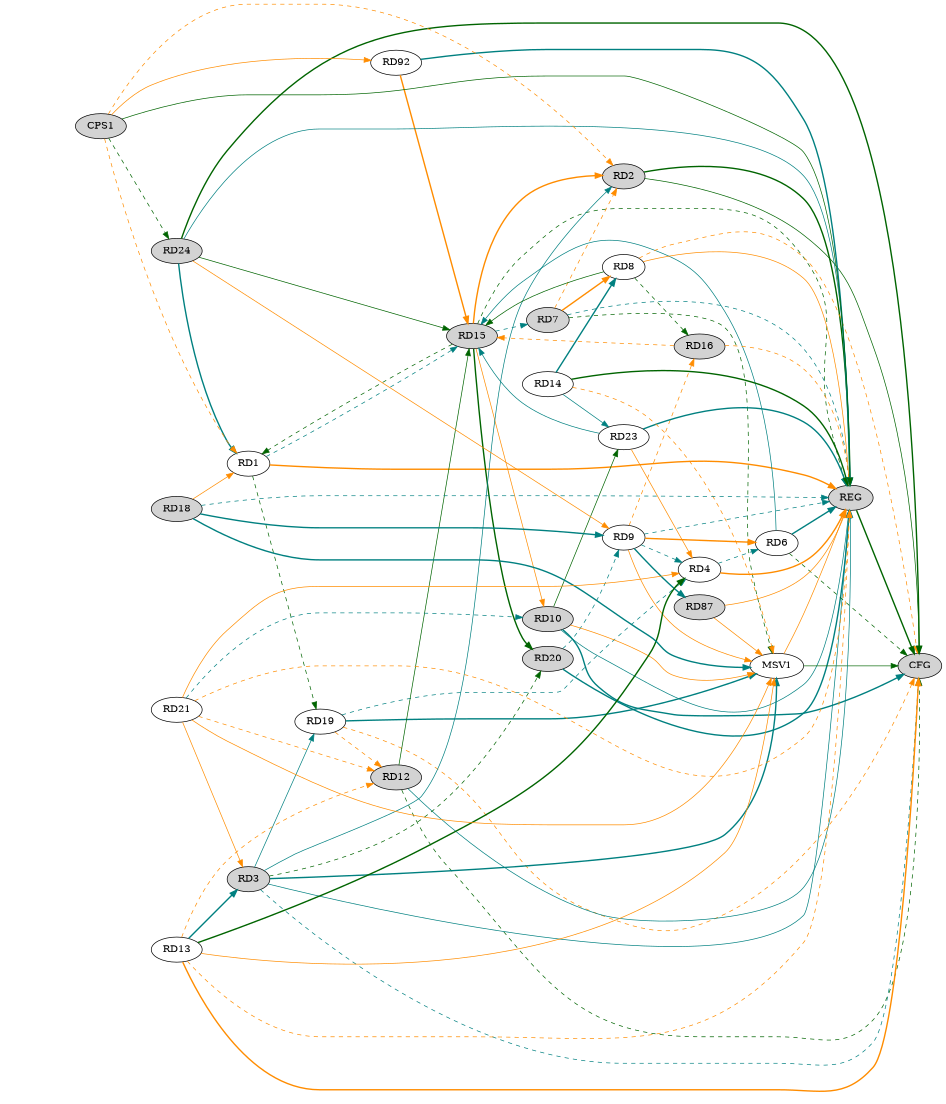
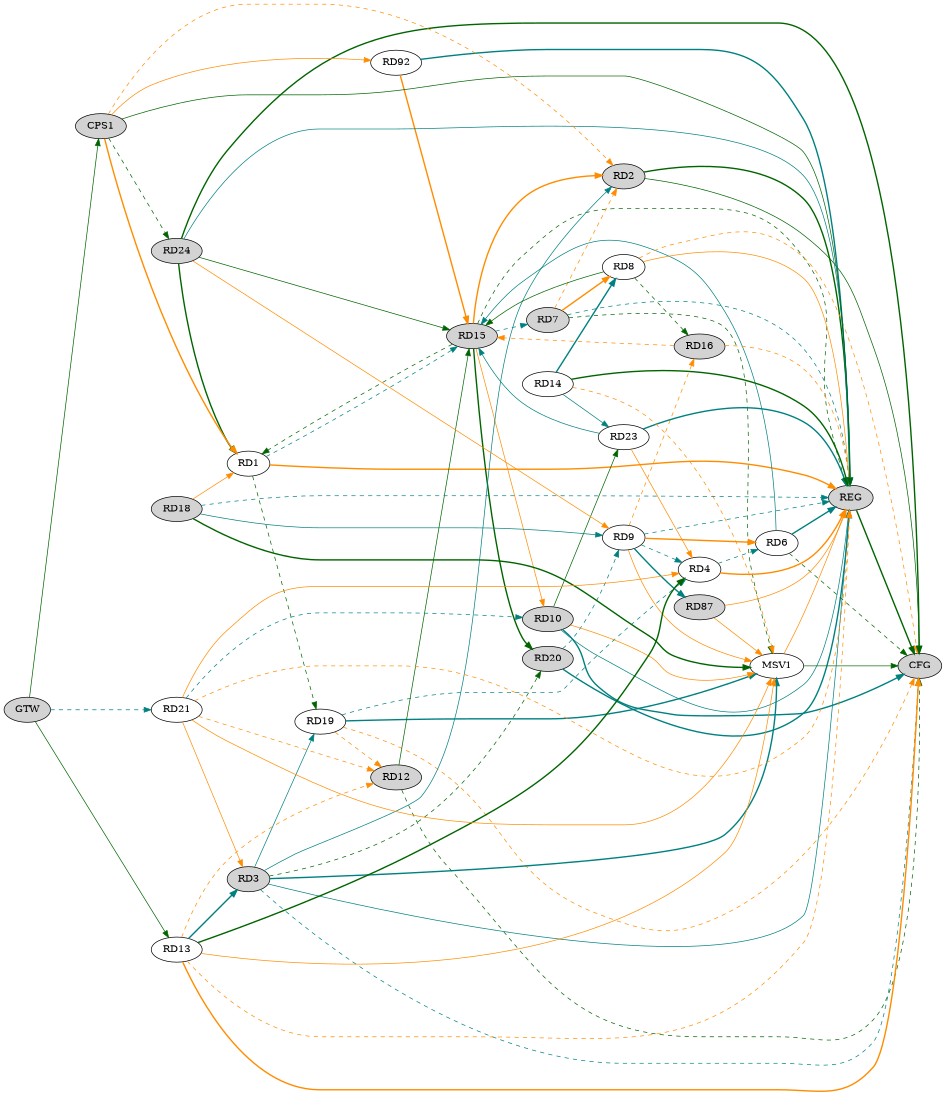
(156, 299) -> (156, 299)
(196, 358) -> (196, 358)
(398, 528) -> (398, 528)
(464, 560) -> (464, 560)
none -> (27, 710)
(776, 905) -> none
